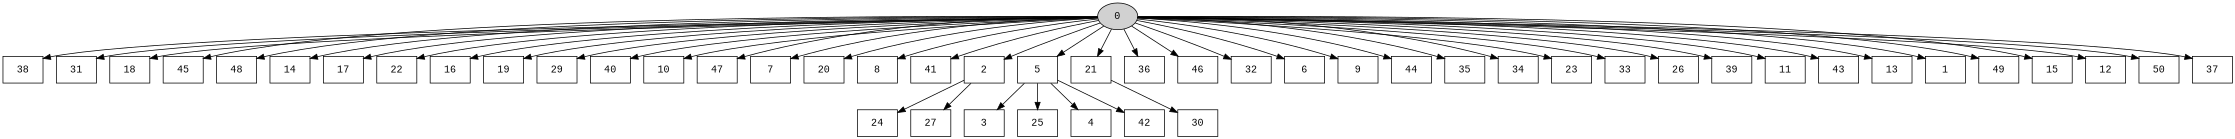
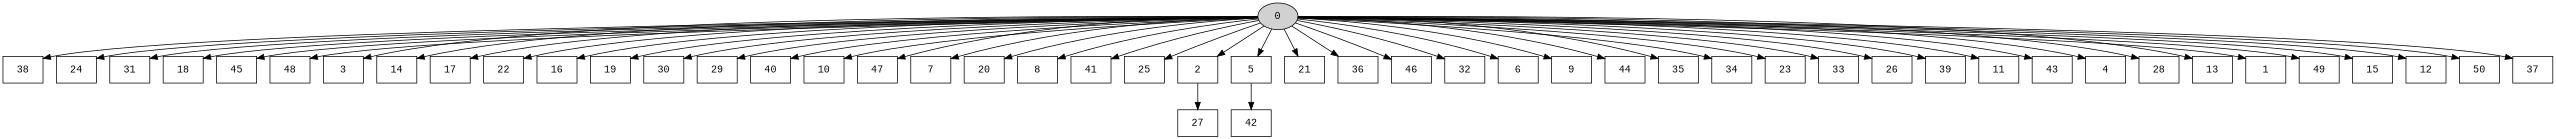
none -> (2159, 70)
(1038, 93) -> (1216, 39)
(1014, 94) -> (813, 21)
(1062, 94) -> (1689, 23)
(934, 95) -> (680, 27)
(1141, 95) -> (974, 27)
